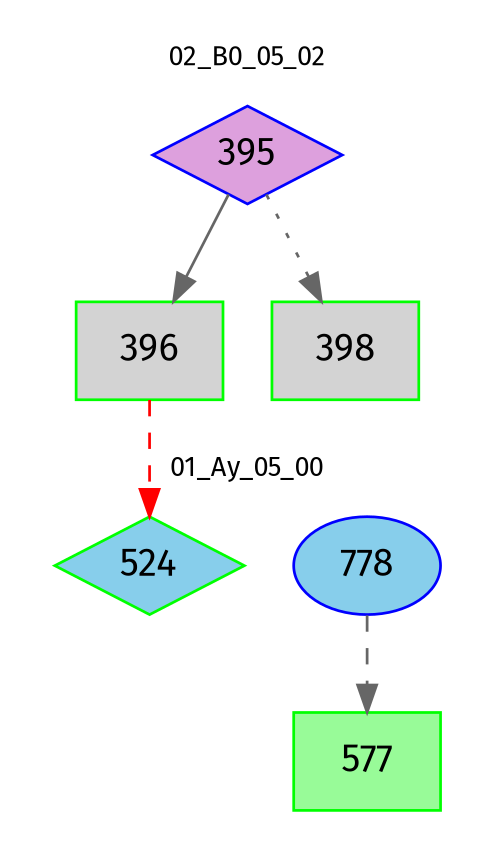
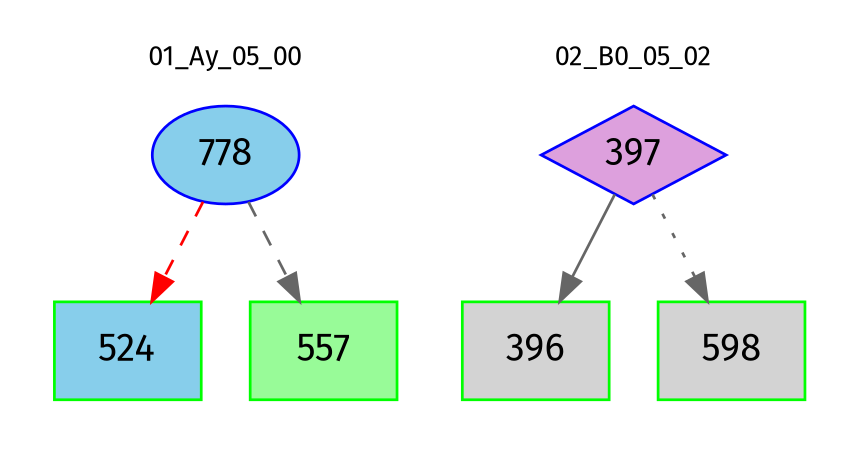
(247, 155) -> (634, 155)
(345, 351) -> (732, 351)
(150, 460) -> (184, 239)
(150, 566) -> (128, 351)
(367, 761) -> (324, 351)
